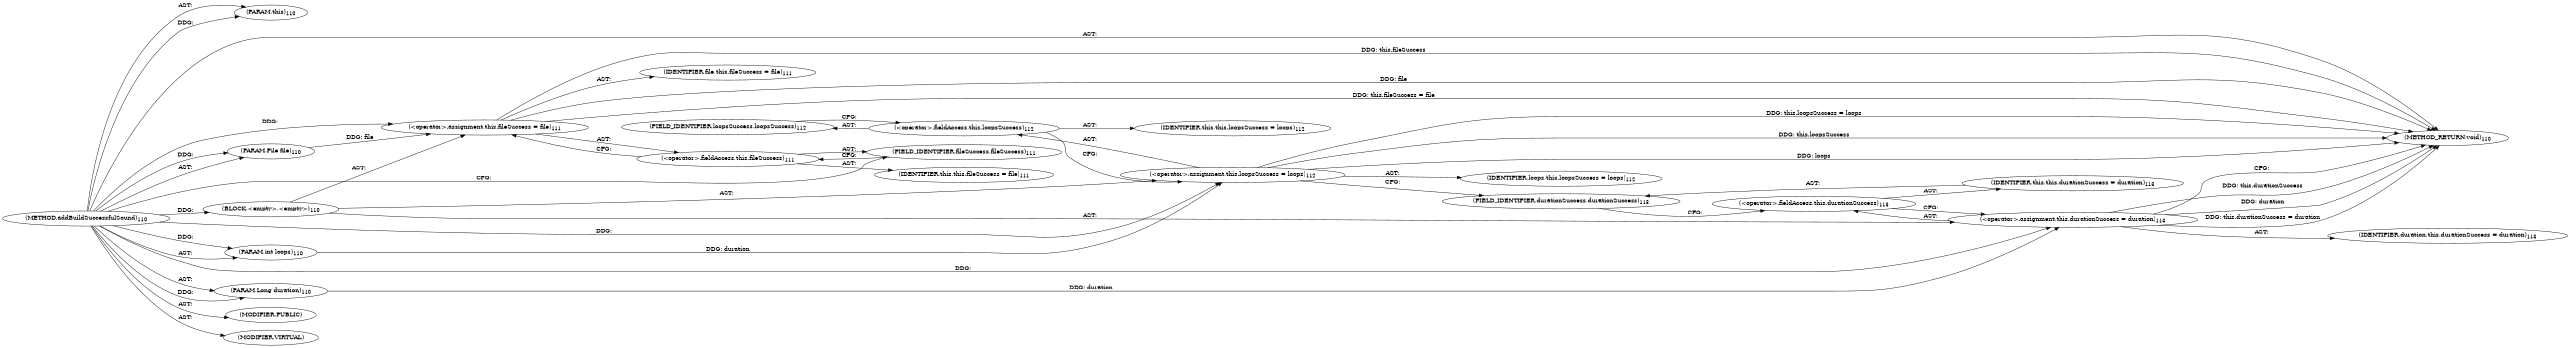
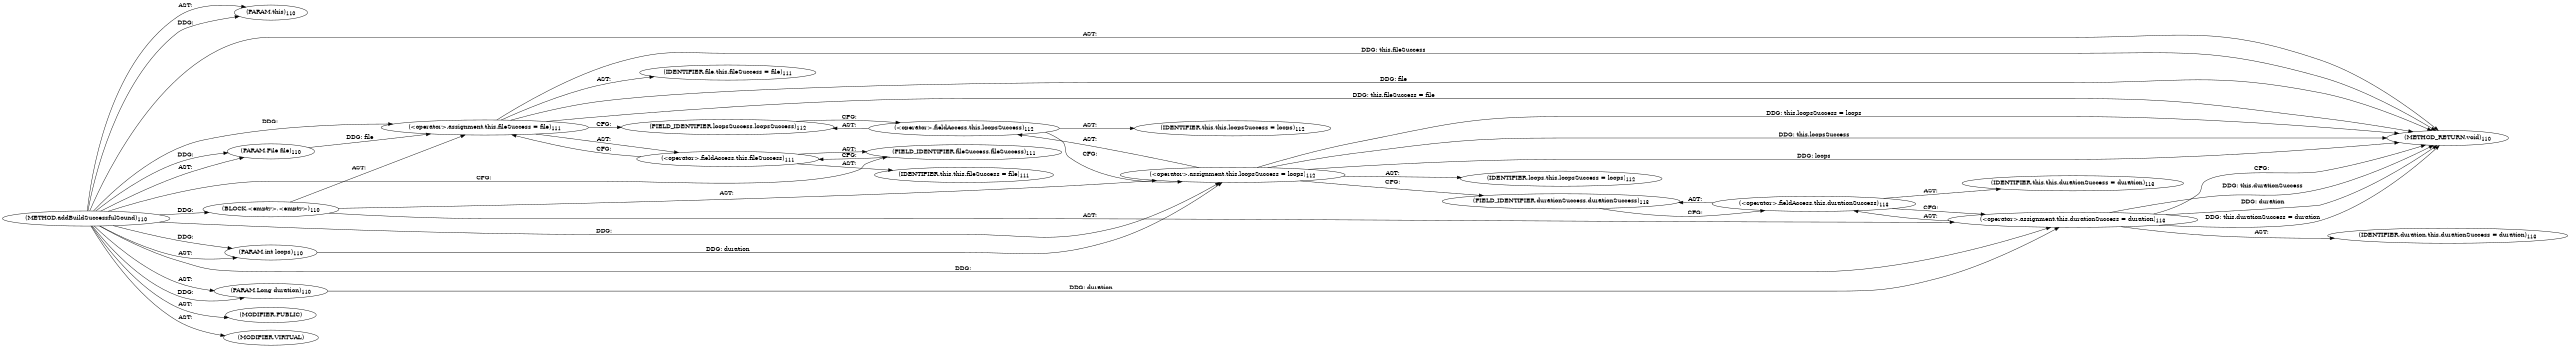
none -> (603, 127)
(1808, 189) -> (1698, 203)
